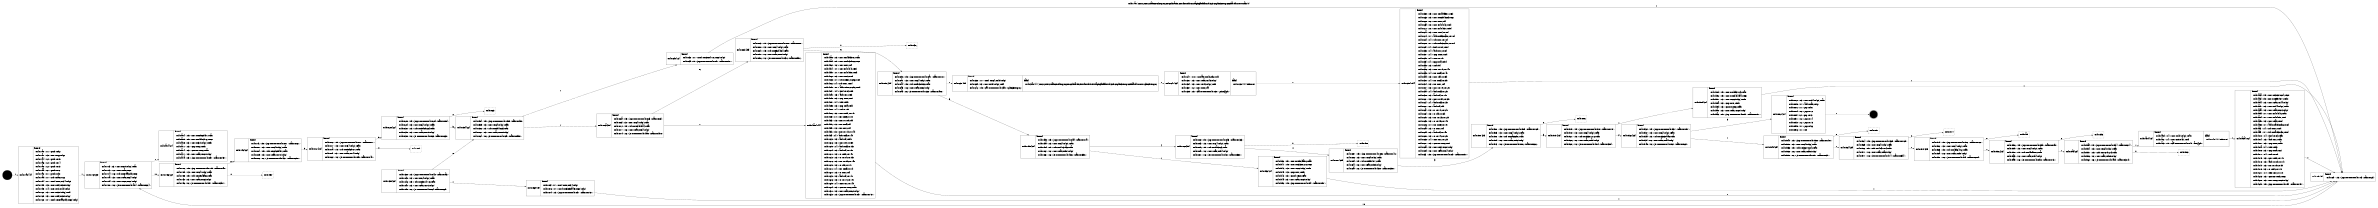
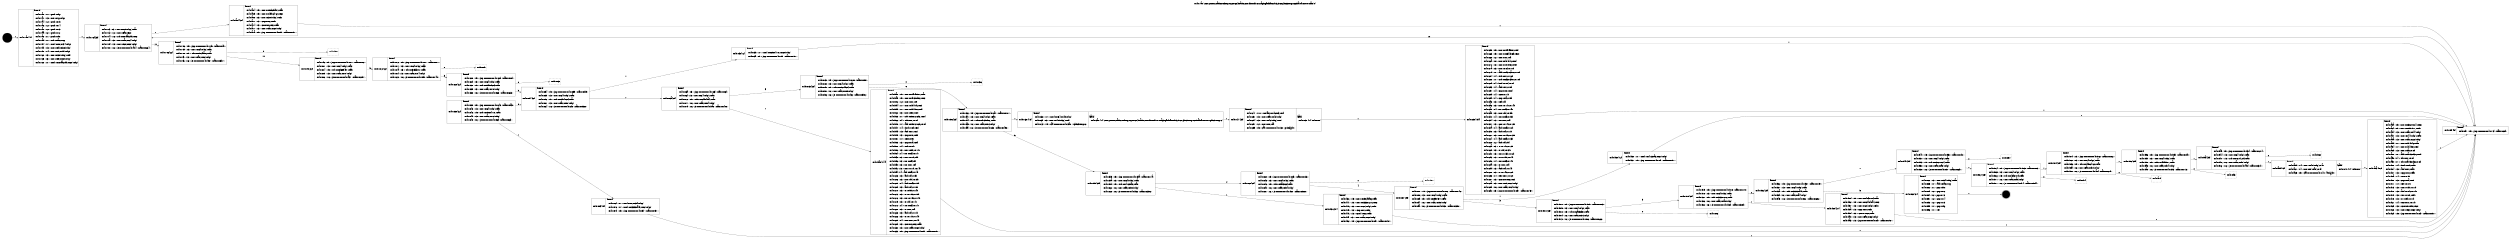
none -> (1419, 27)
none -> (1642, 158)
